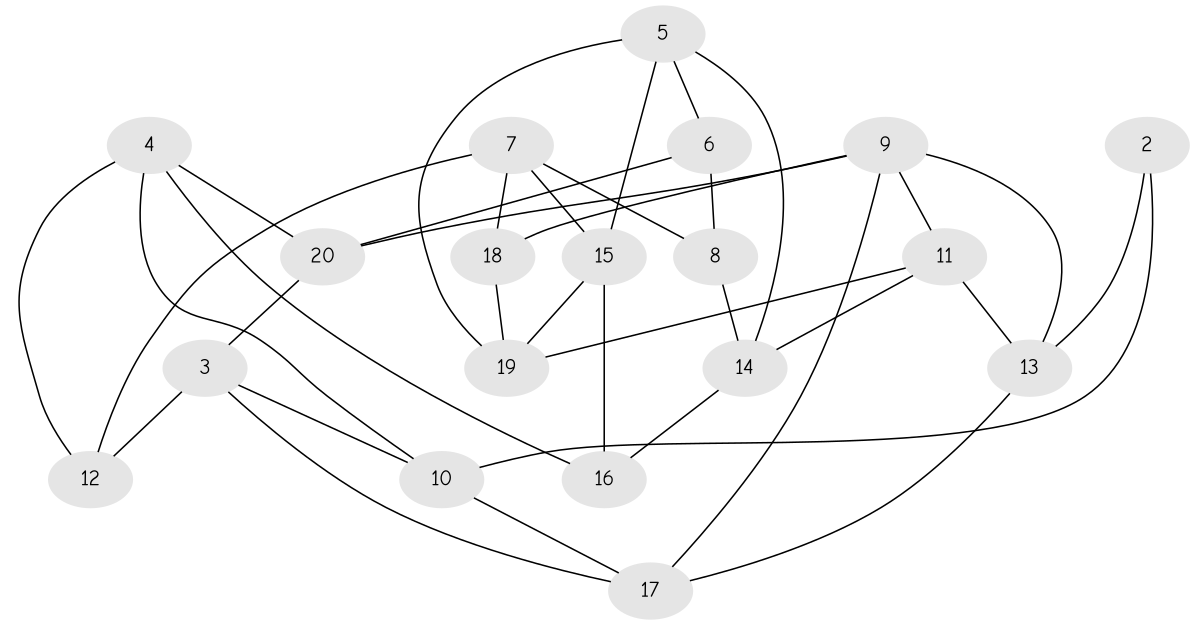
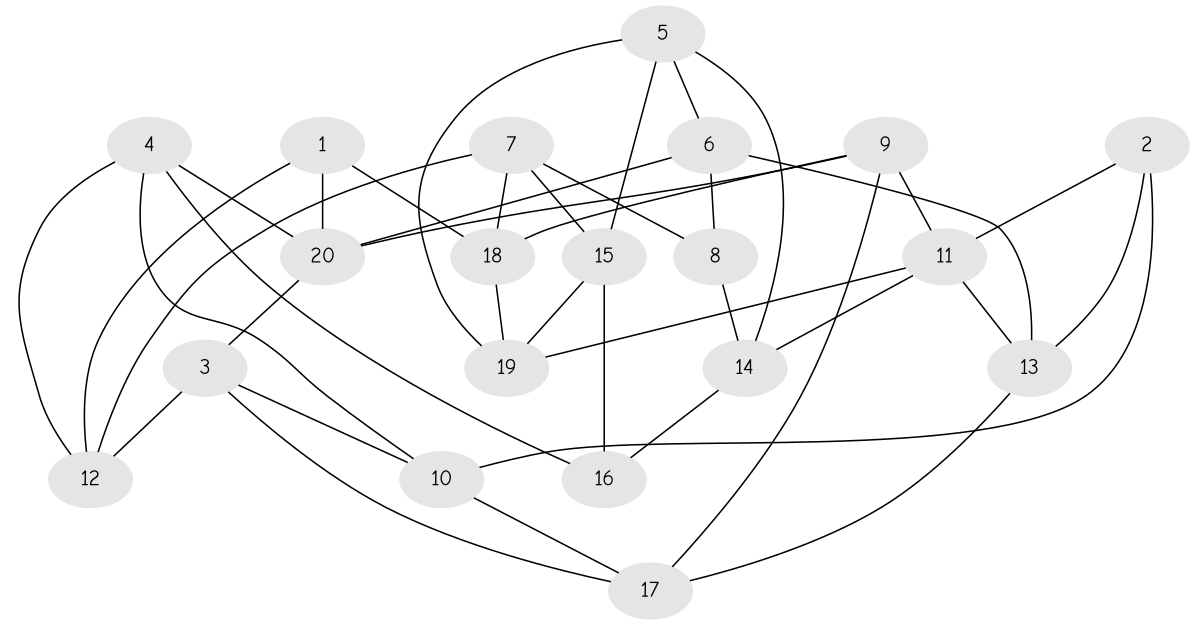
none -> (323, 145)
none -> (1046, 201)
(1042, 216) -> (933, 202)
